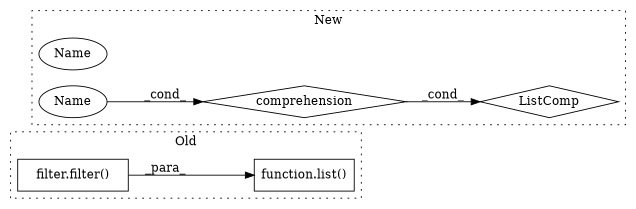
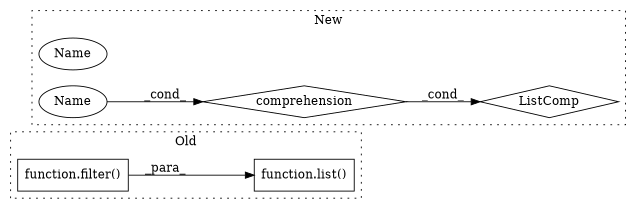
(73, 175) -> (73, 175)
